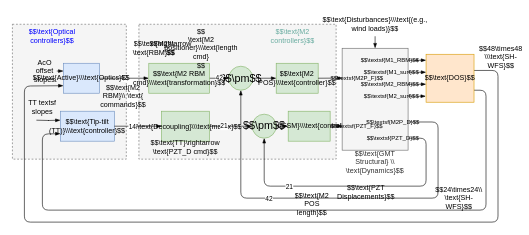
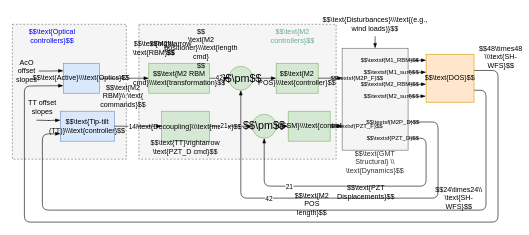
(45, 71) -> (27, 71)
(42, 107) -> (42, 107)
